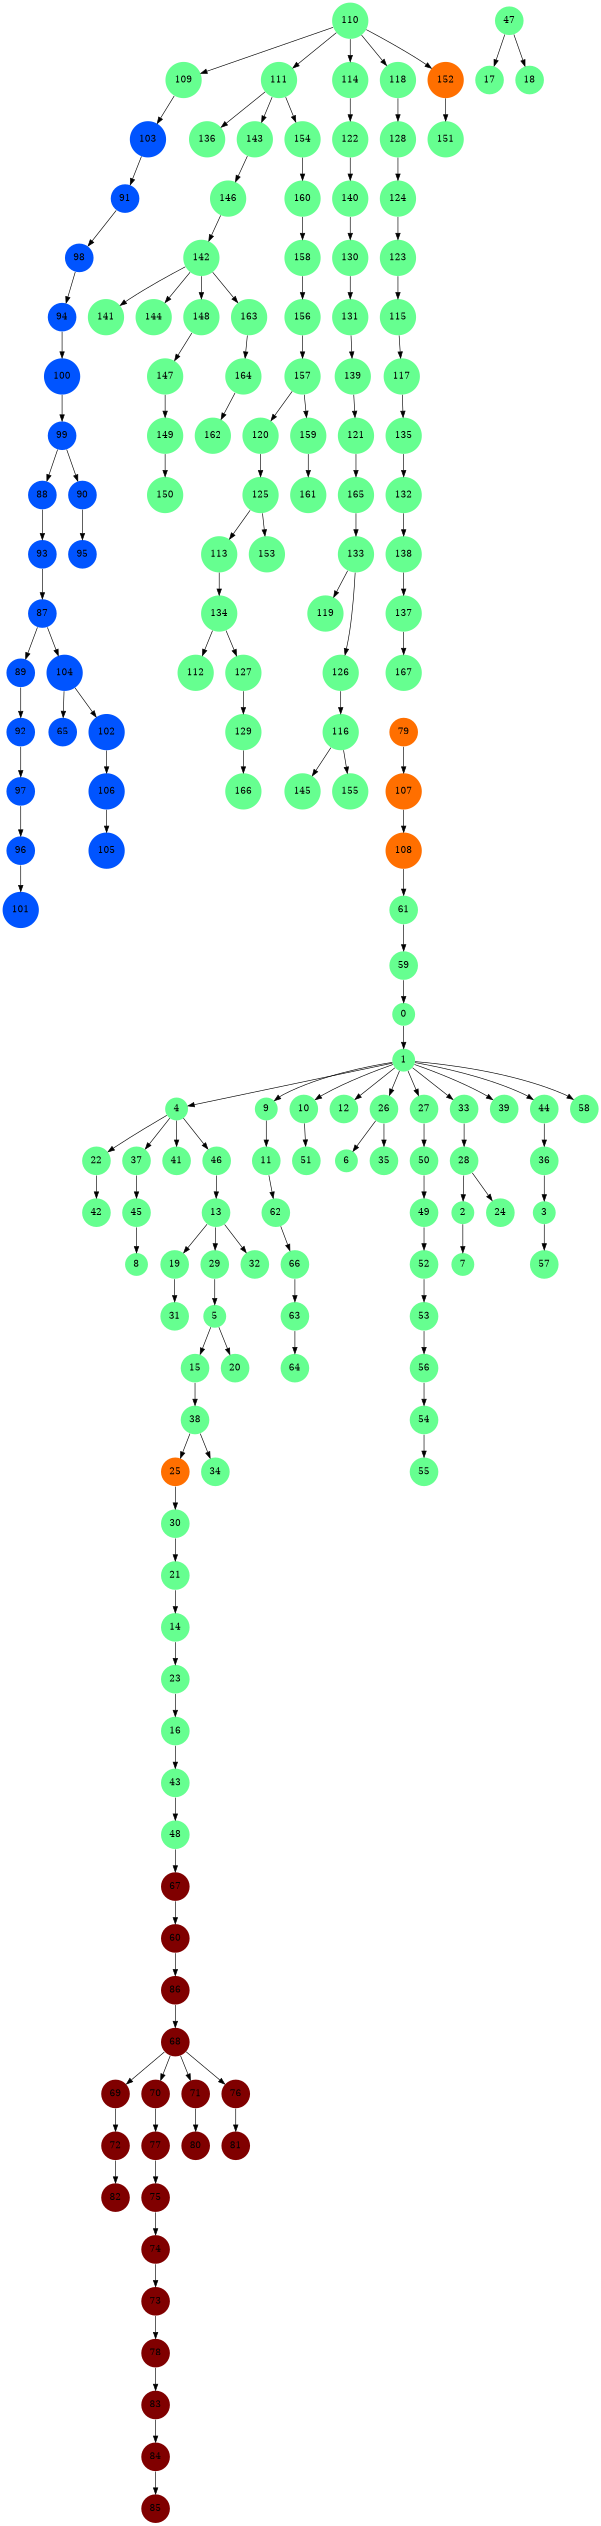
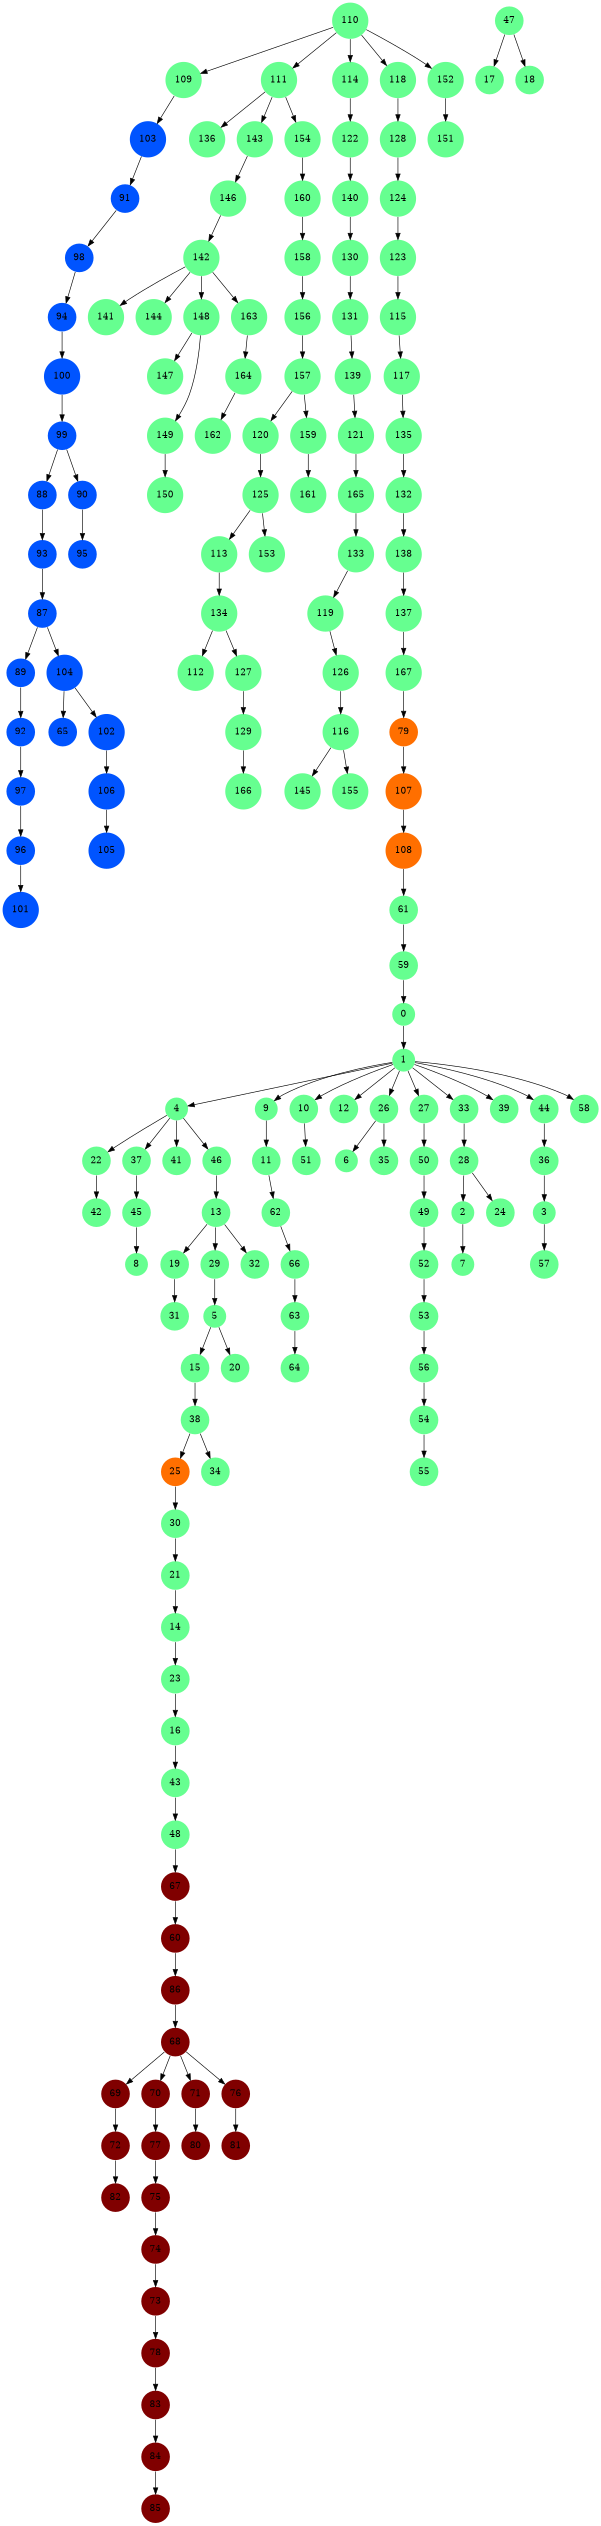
(446, 80) -> (446, 80)
(165, 403) -> (194, 377)
(352, 611) -> (332, 640)
none -> (404, 701)
